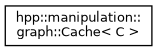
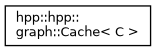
(79, 26) -> (78, 26)
